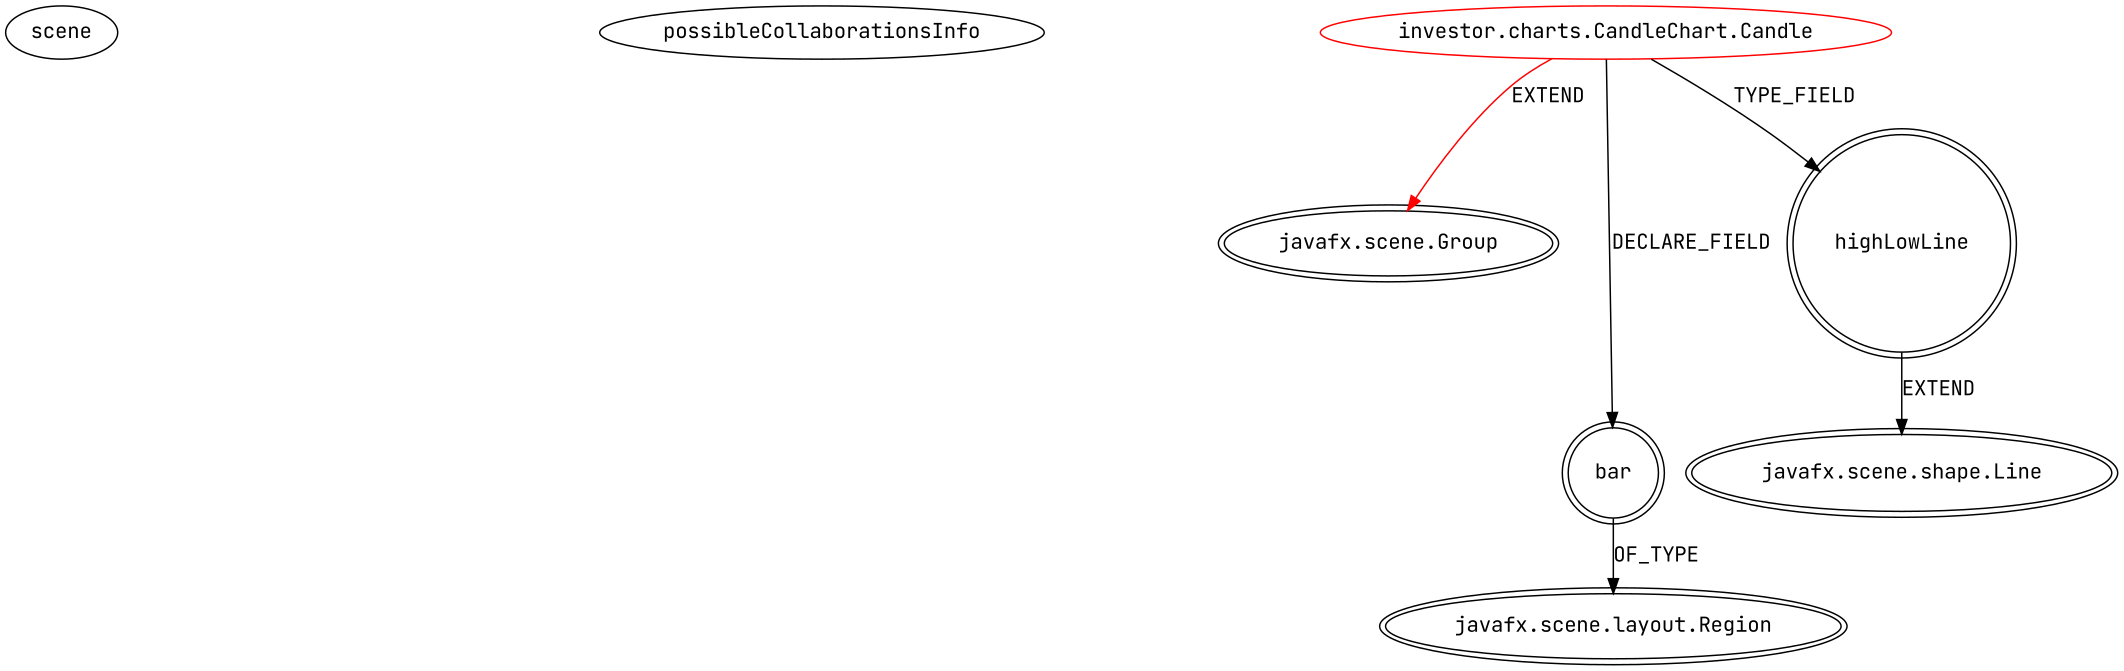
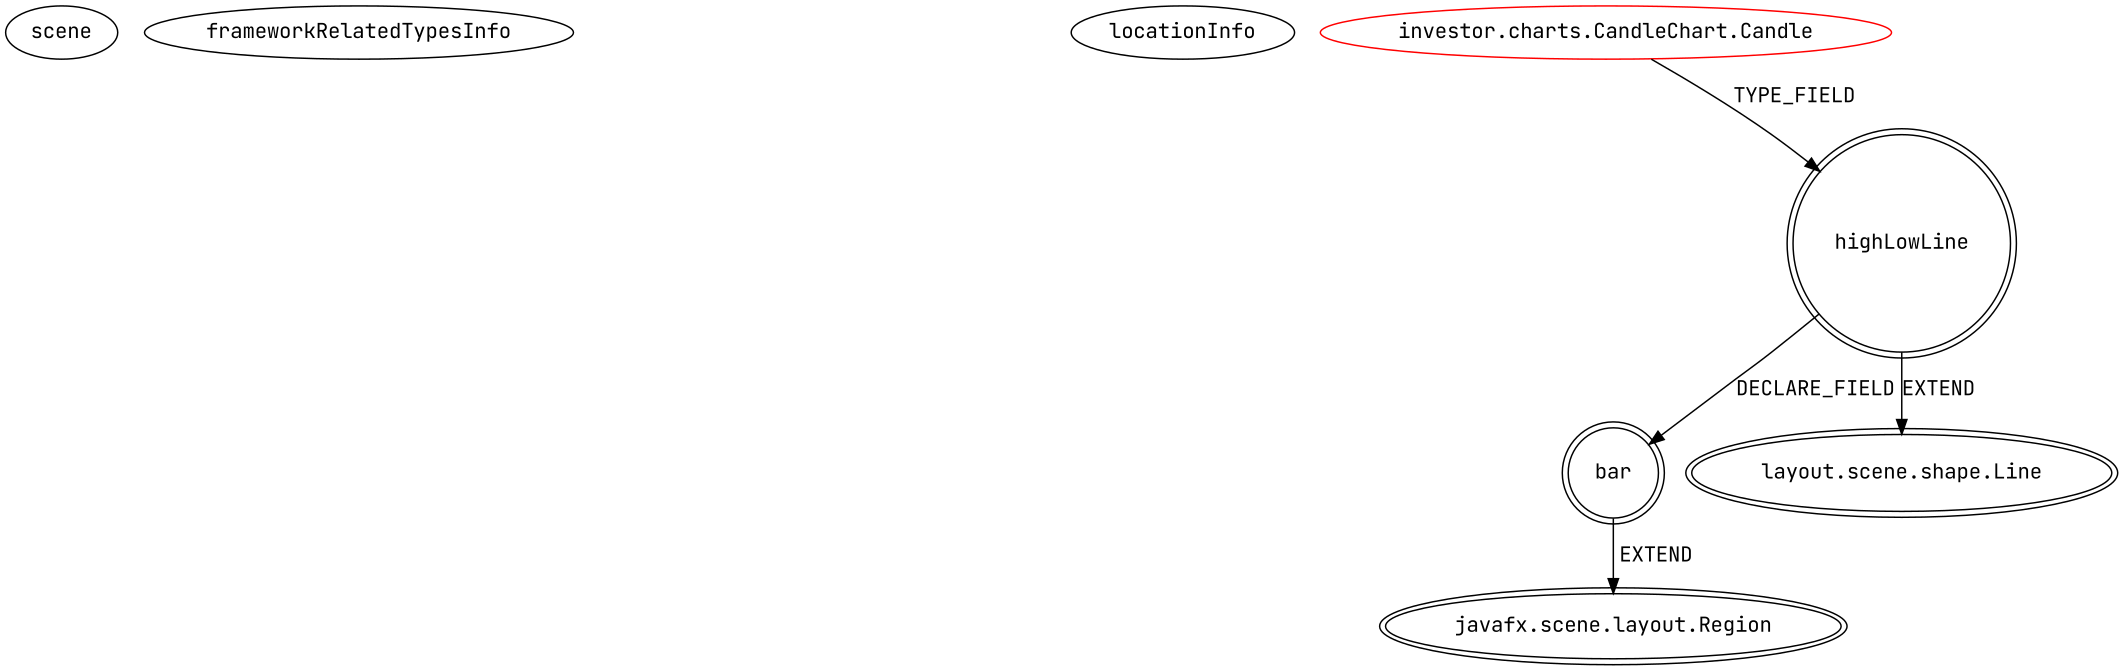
none -> (359, 33)
(822, 33) -> none
none -> (1183, 33)
(1609, 236) -> (1741, 375)
(1388, 243) -> none
(1902, 473) -> (1902, 473)
(1656, 556) -> (1656, 556)
